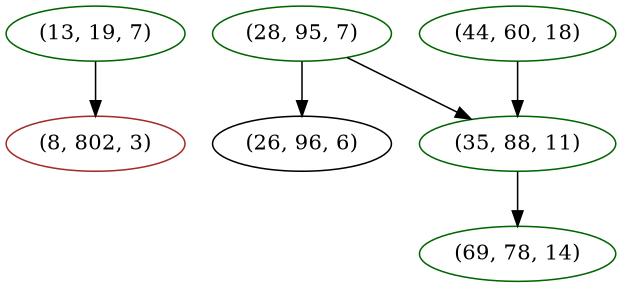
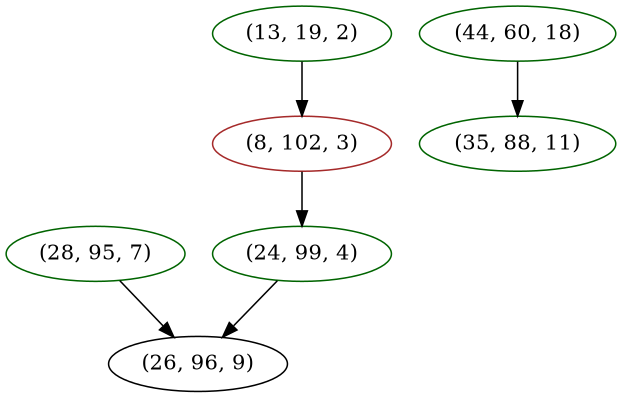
(96, 34) -> (302, 34)
(402, 85) -> none
(96, 144) -> (302, 144)
(302, 144) -> (198, 364)
none -> (302, 254)
(518, 254) -> none
